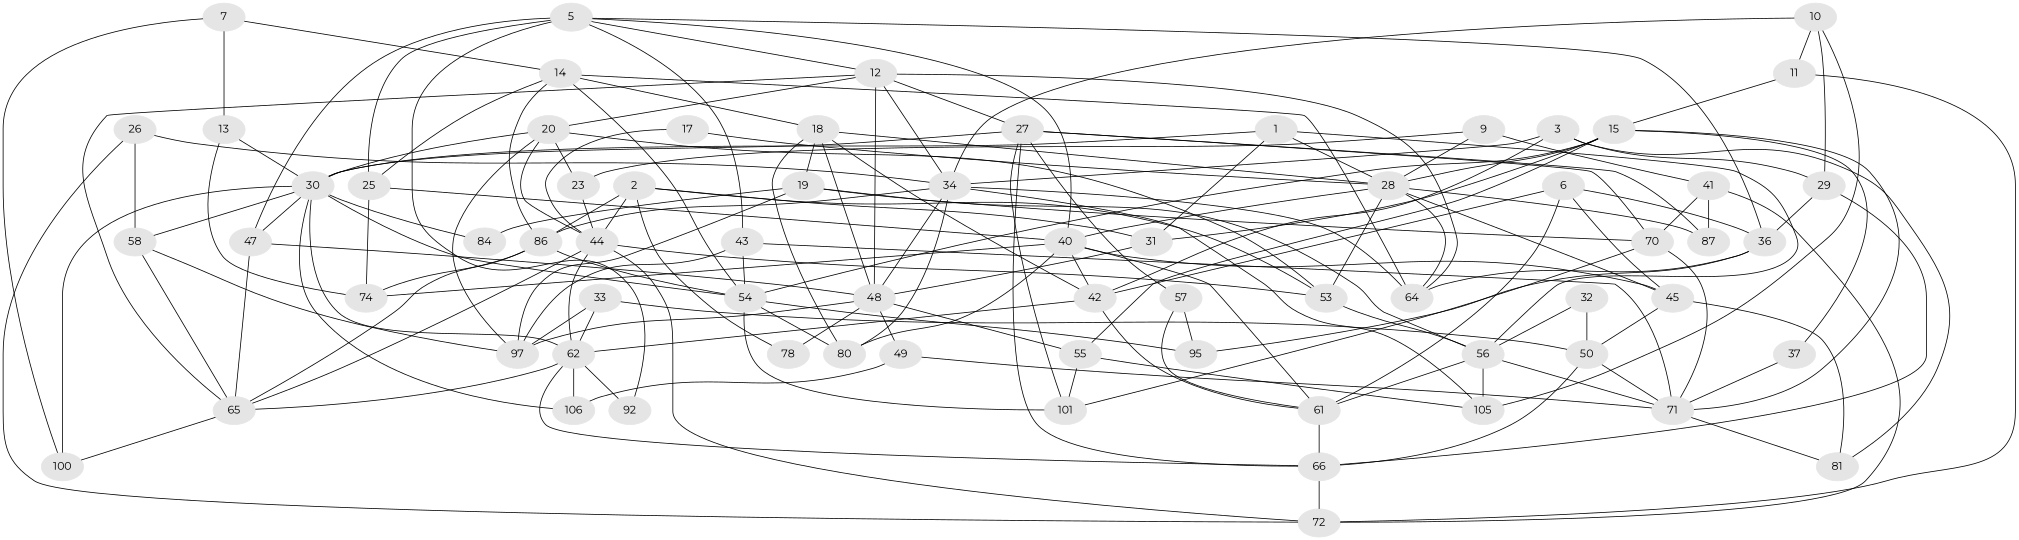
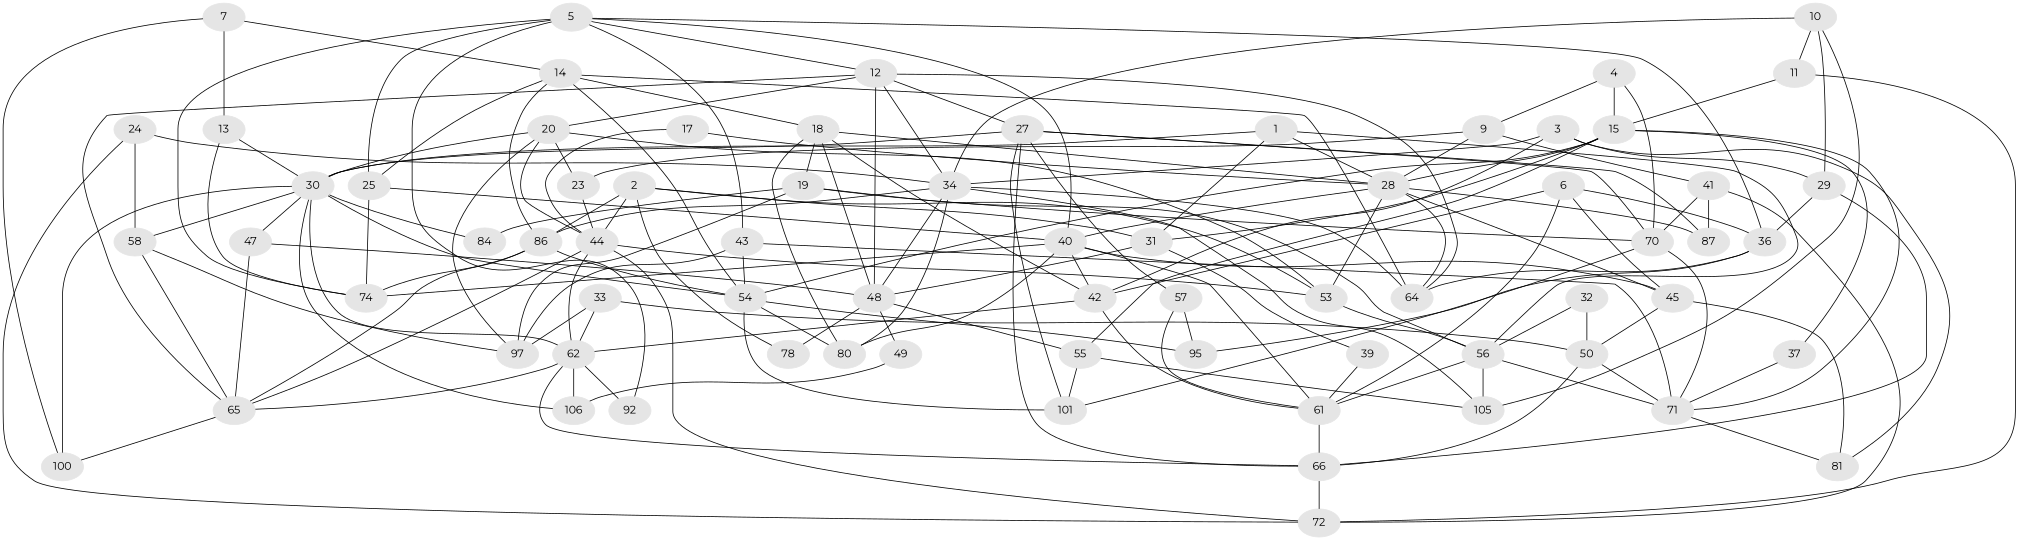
(365, 70) -> (217, 85)
none -> (1614, 73)
(135, 130) -> (135, 130)
(693, 319) -> none
none -> (1368, 354)
(1342, 386) -> none
